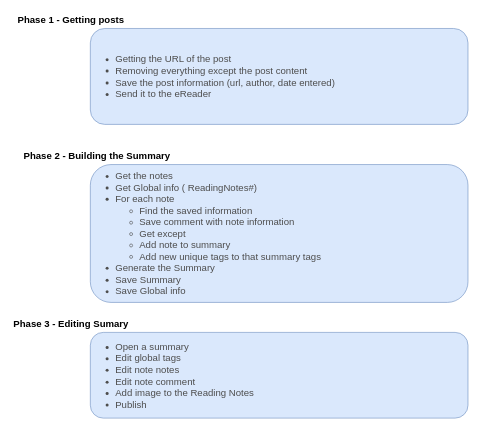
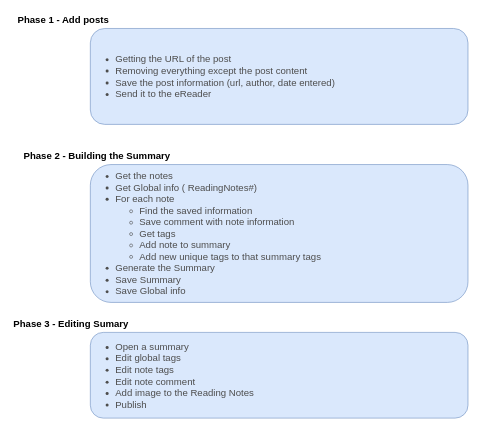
(73, 20) -> (64, 20)
(189, 234) -> (189, 234)
(163, 376) -> (163, 376)
